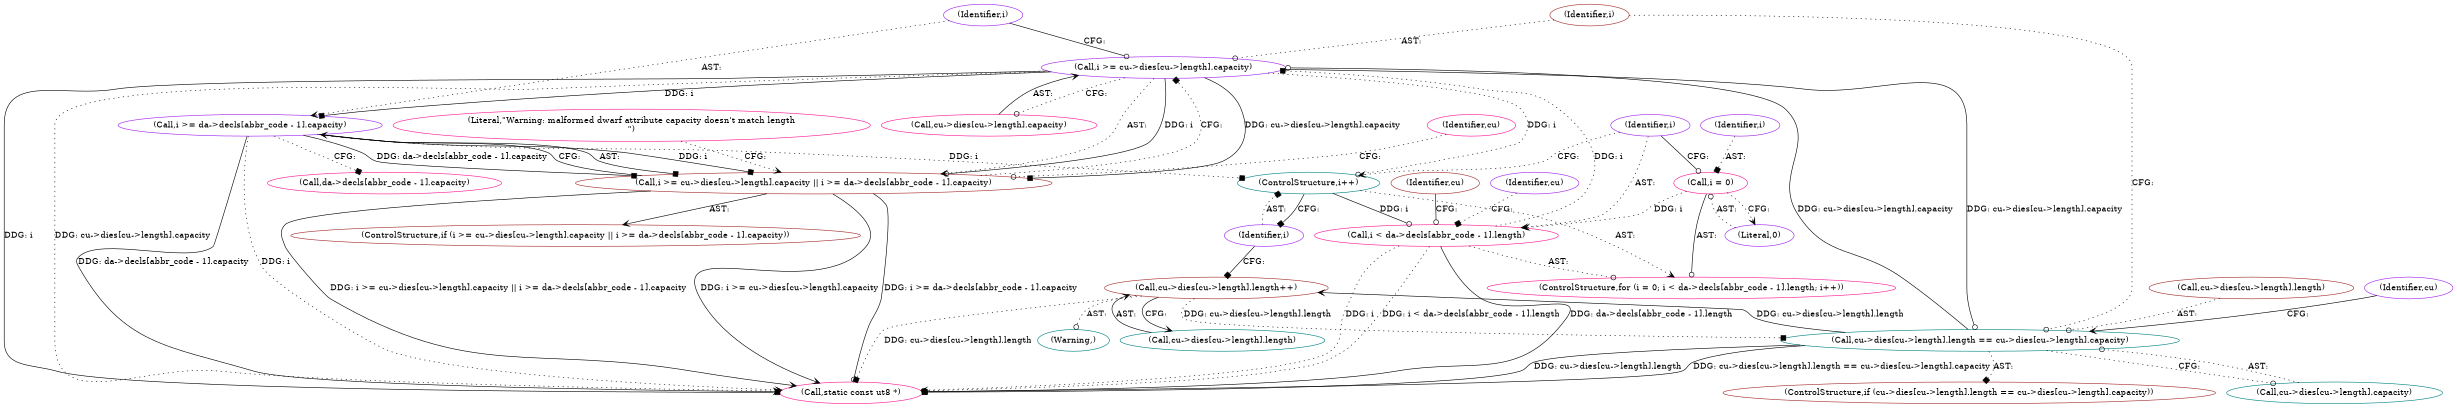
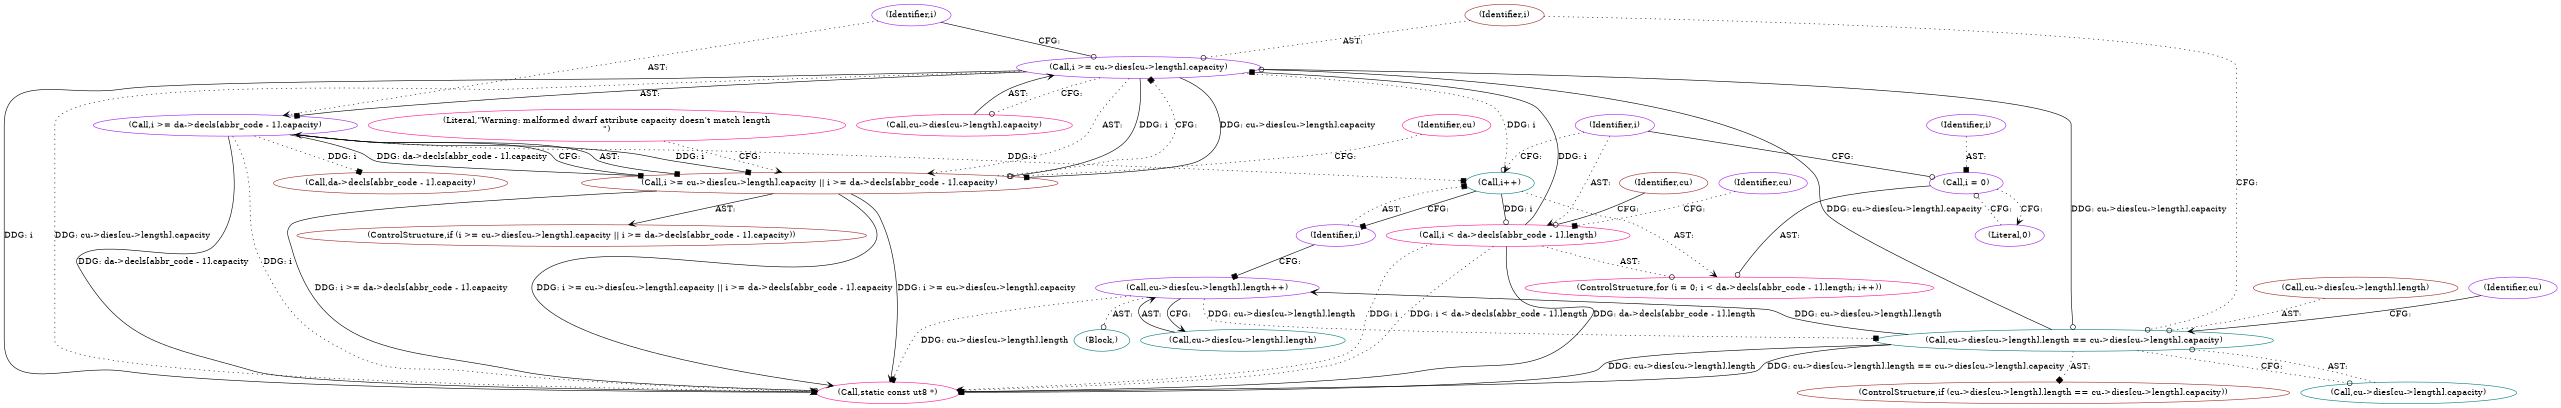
(1522, 93) -> (1463, 89)
(679, 94) -> (652, 94)
(346, 157) -> (342, 157)
(385, 183) -> (391, 183)
(1309, 183) -> (1500, 183)
(1711, 183) -> (1966, 183)
(1728, 209) -> (2003, 209)
(1611, 219) -> none
(1216, 288) -> (1207, 288)
(1074, 340) -> (1102, 340)
